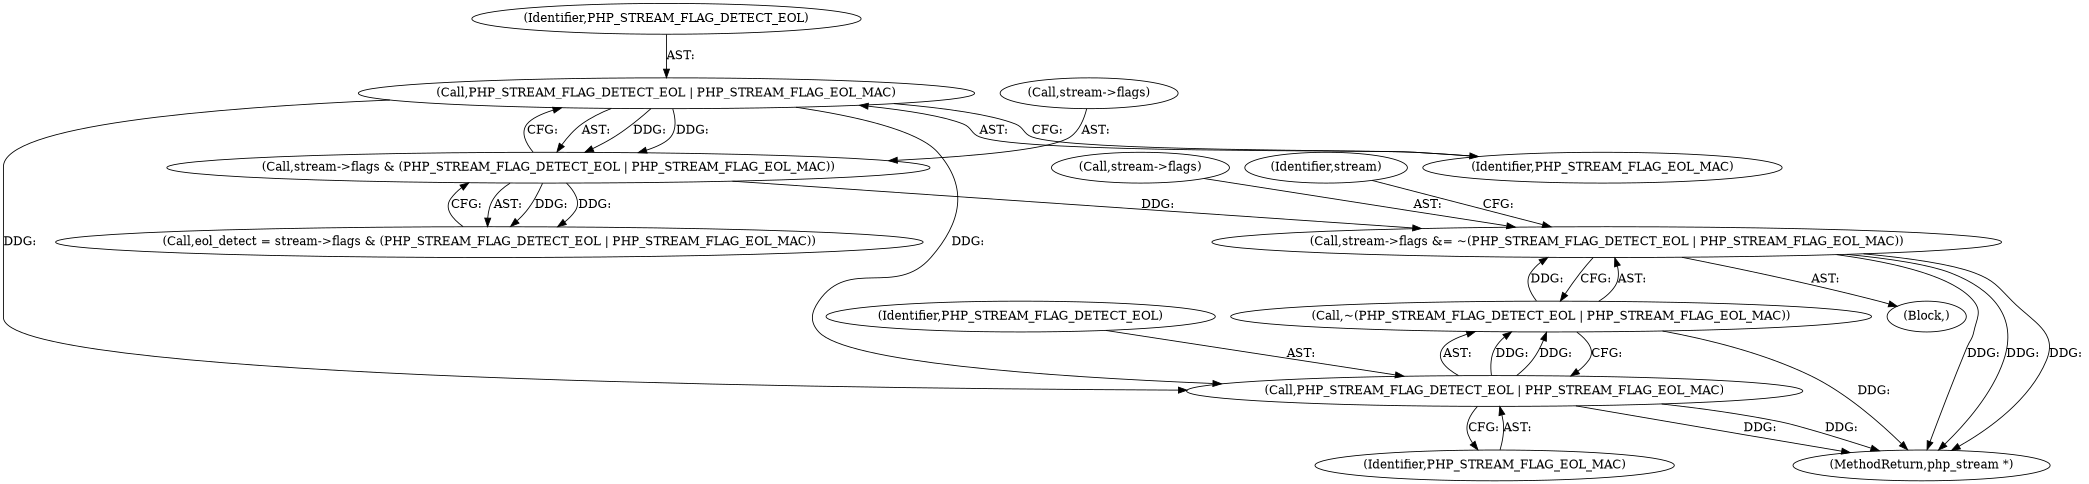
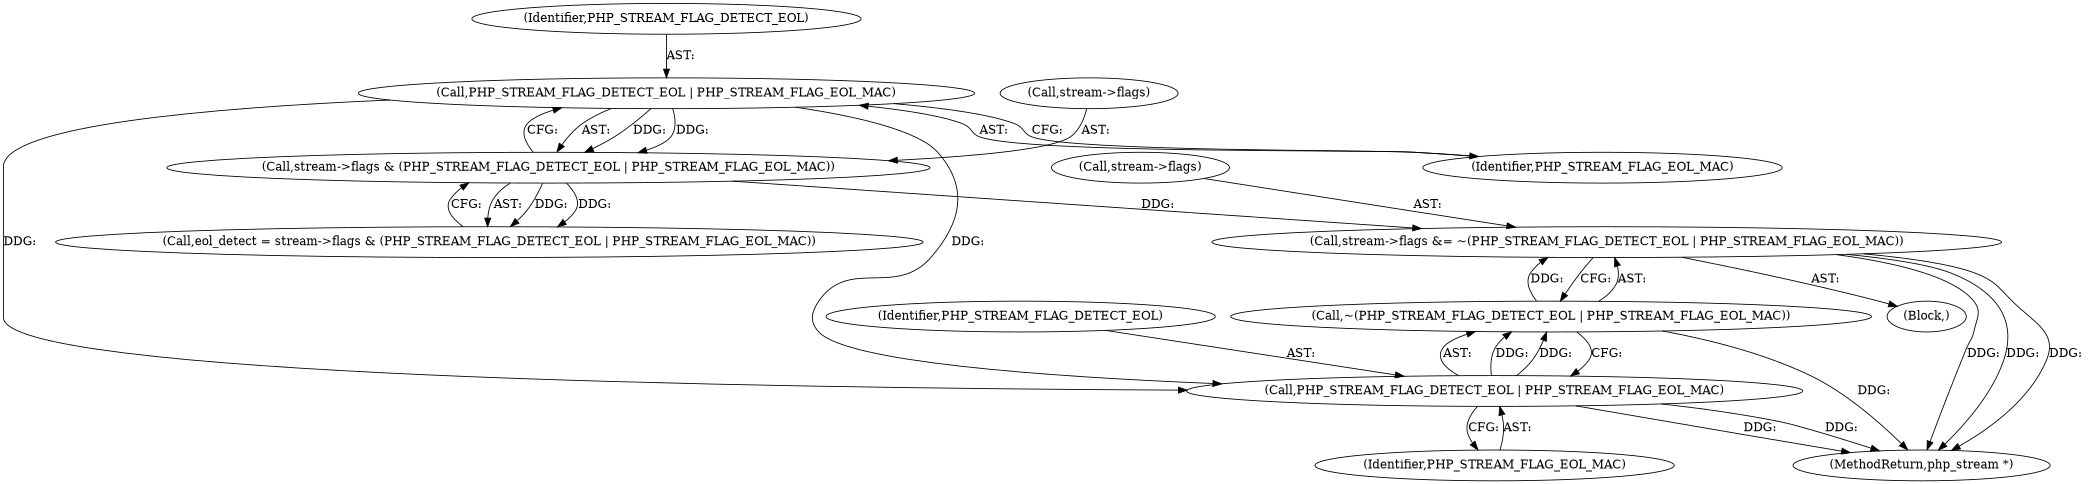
(1326, 168) -> none
